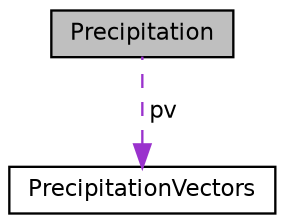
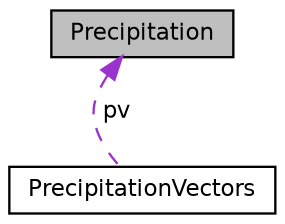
(142, 100) -> (95, 124)
